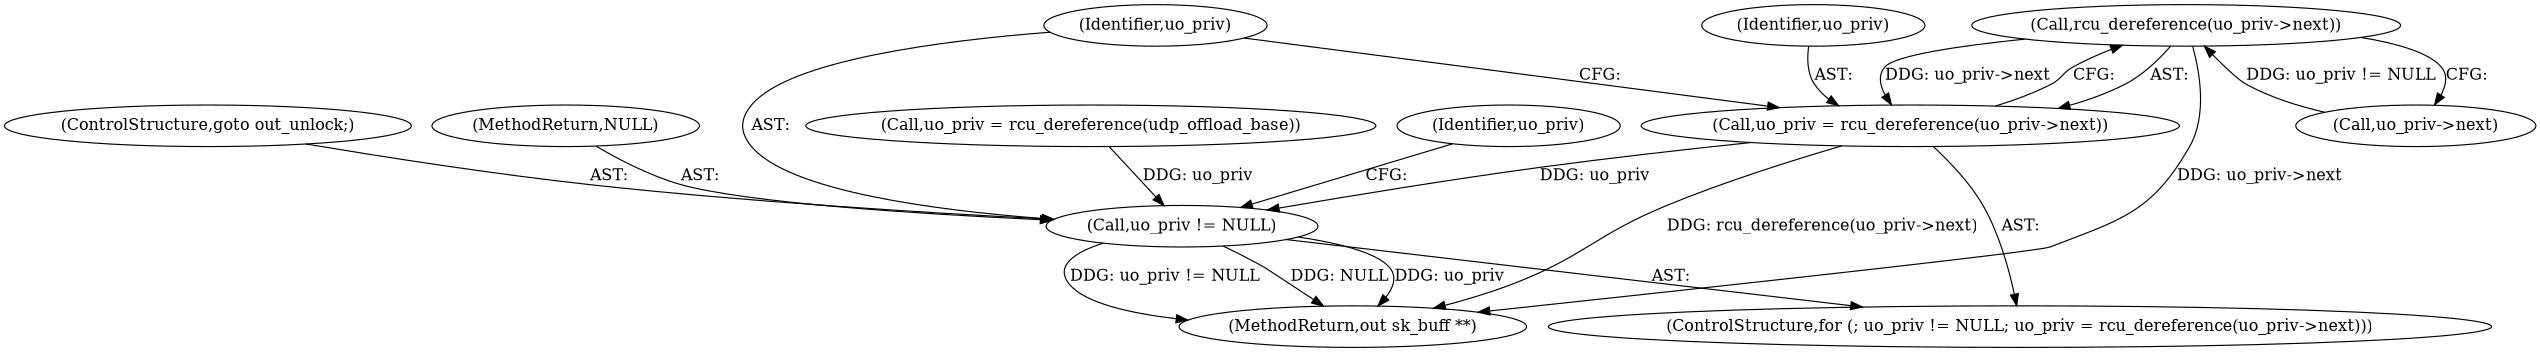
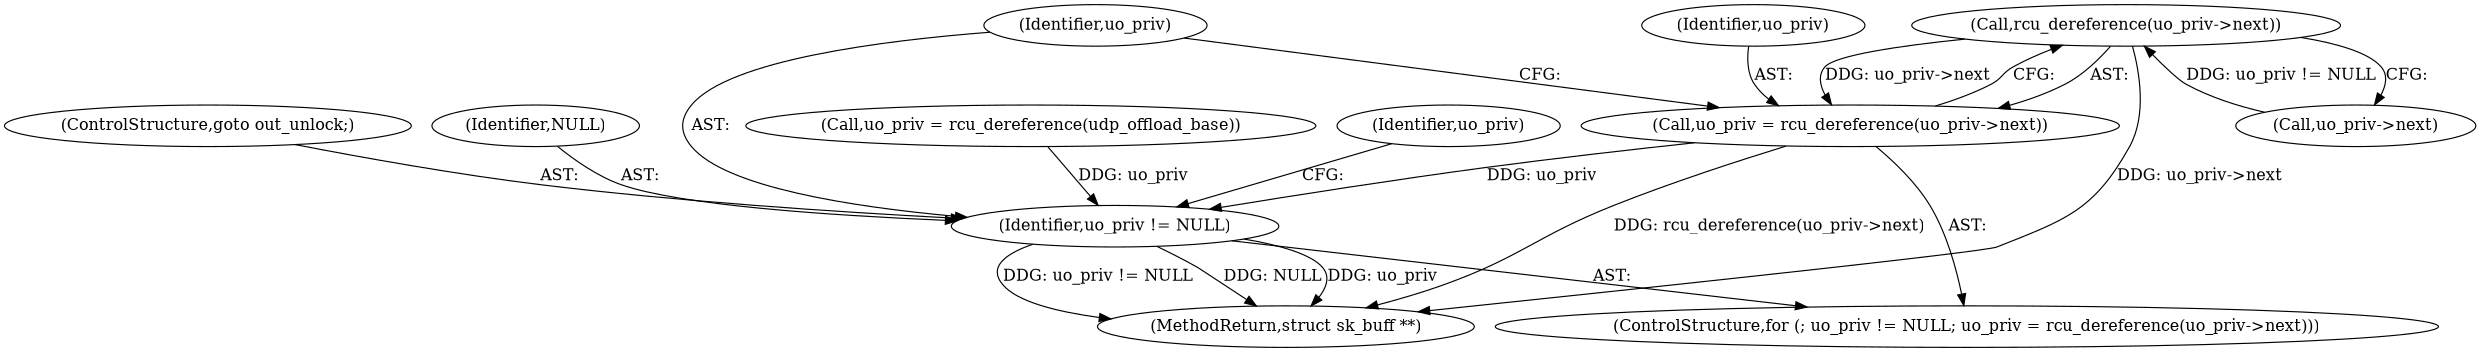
(566, 126) -> (536, 126)
(1182, 226) -> (1115, 226)
(1353, 327) -> (1286, 327)
